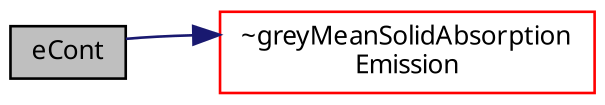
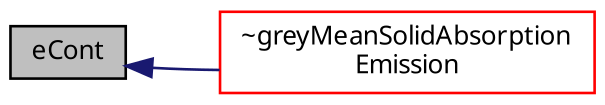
(159, 37) -> (186, 69)
